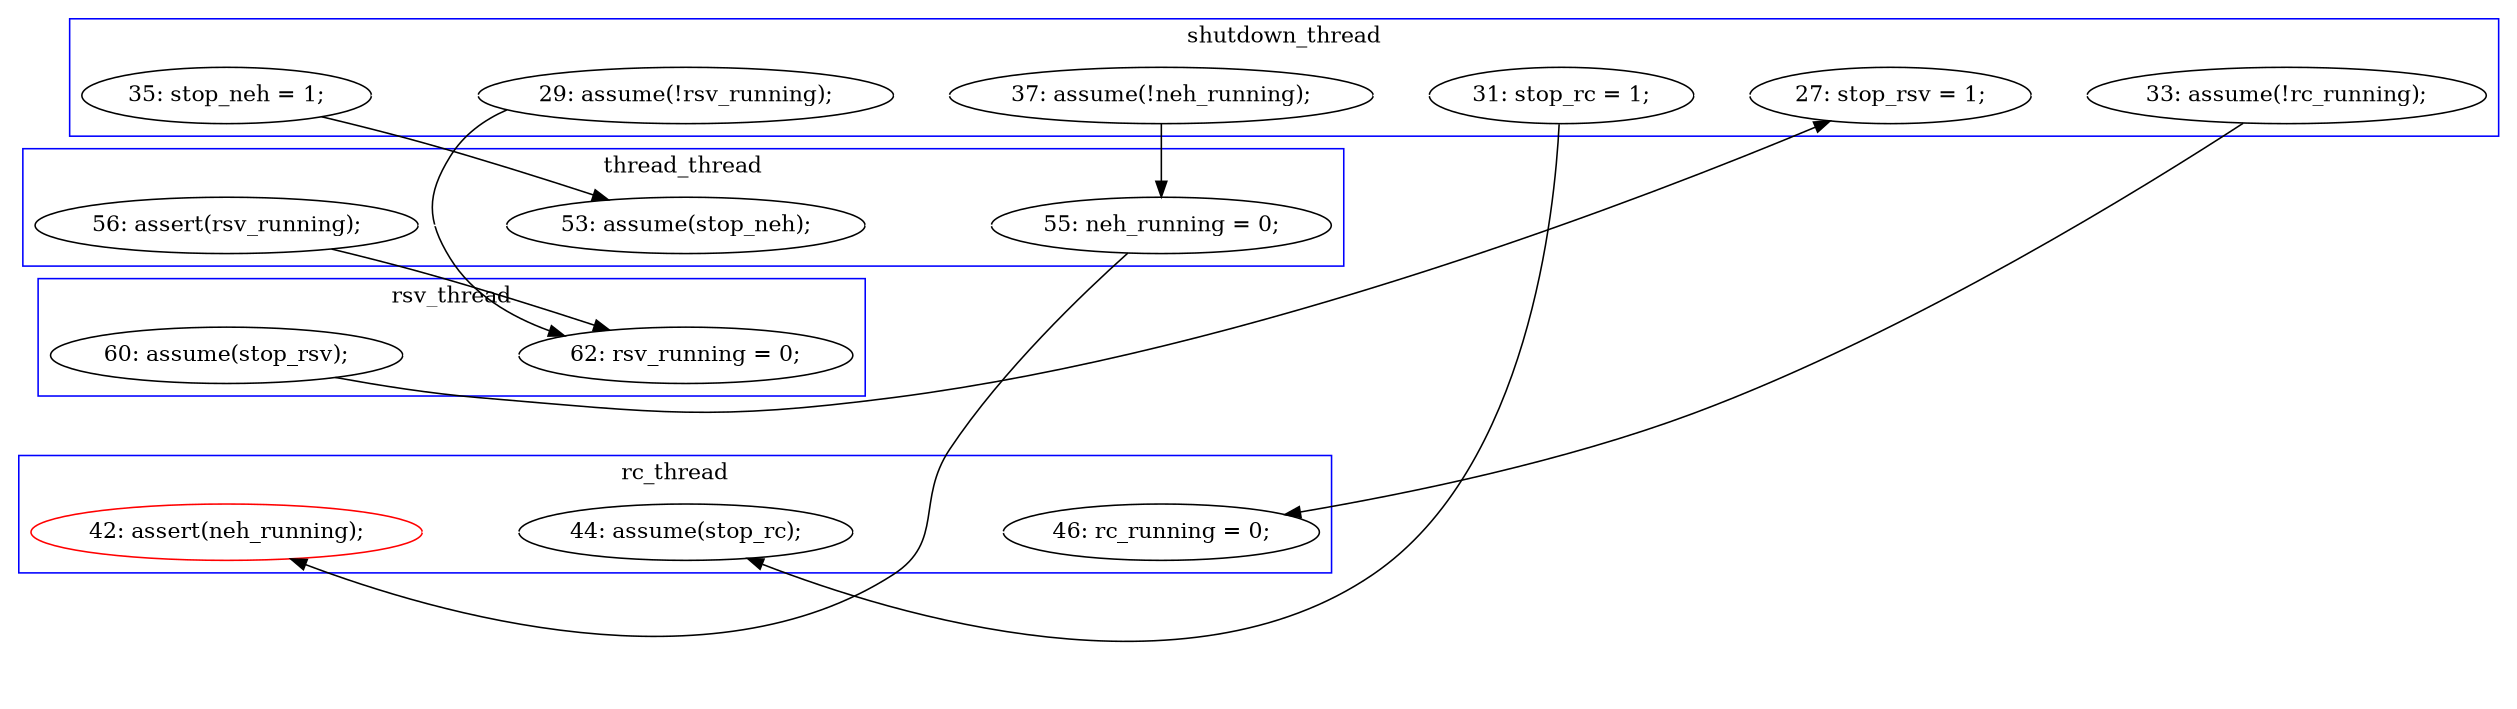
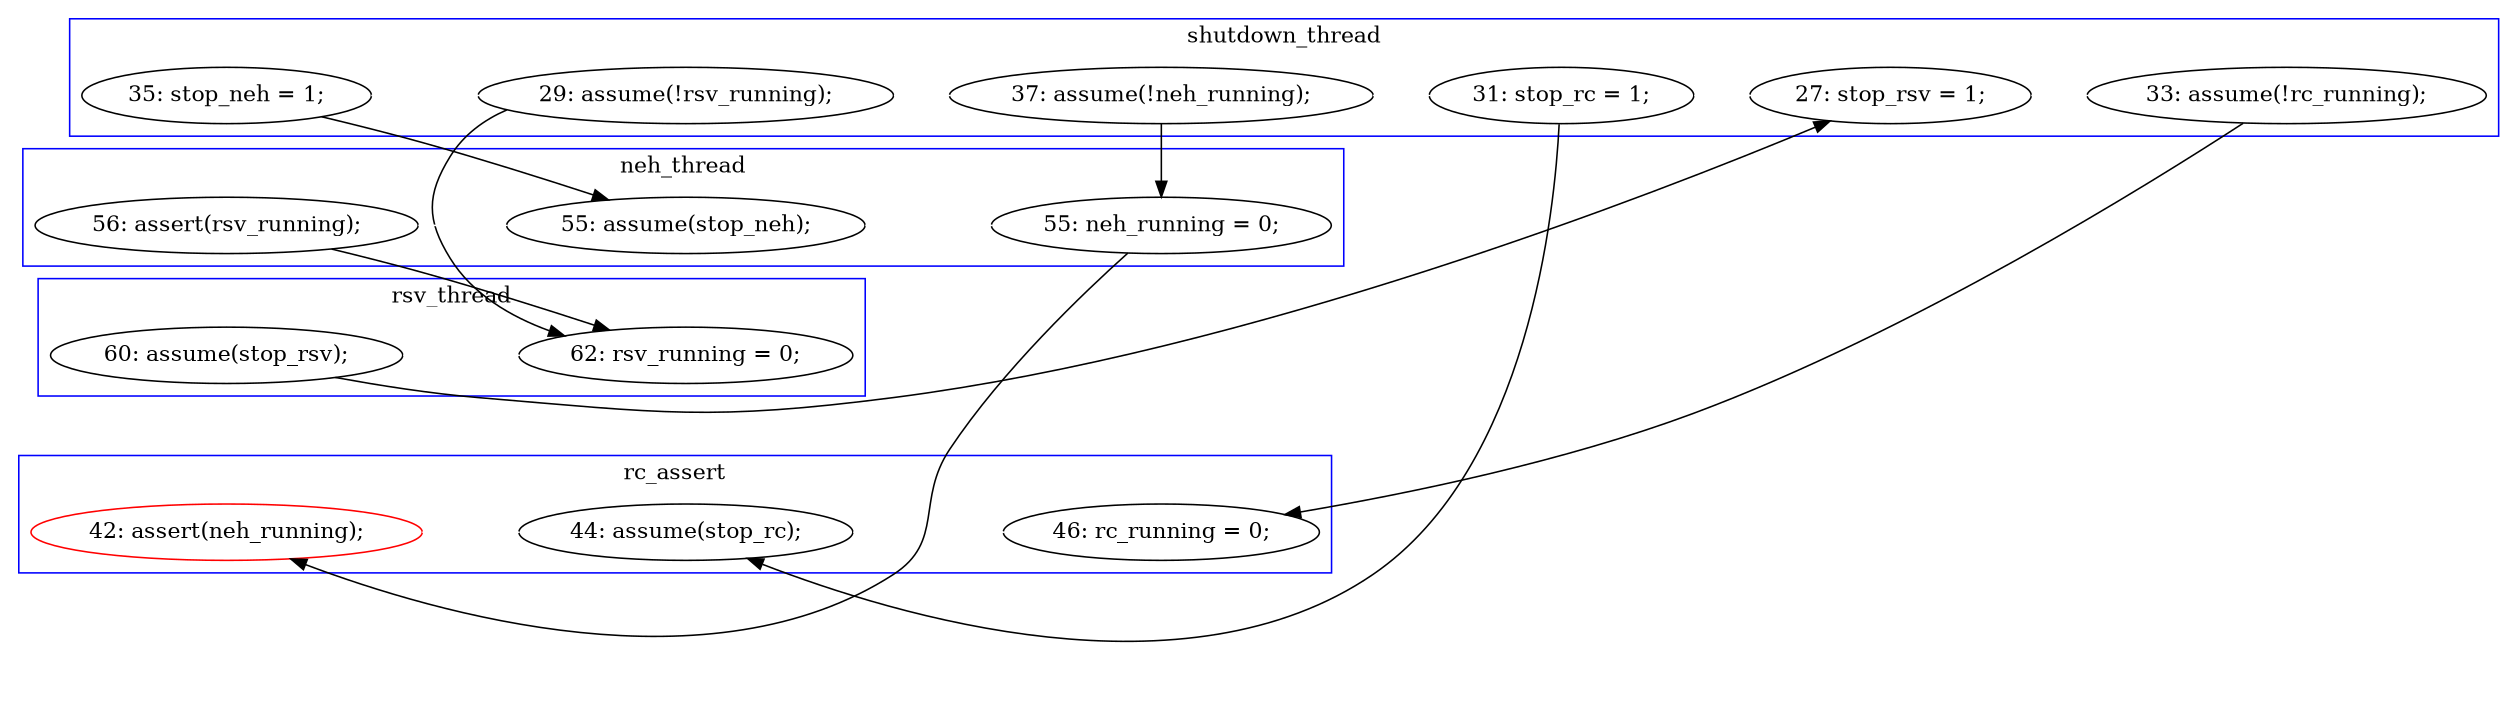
(683, 167) -> (683, 167)
(686, 225) -> (686, 225)
(675, 473) -> (675, 473)
